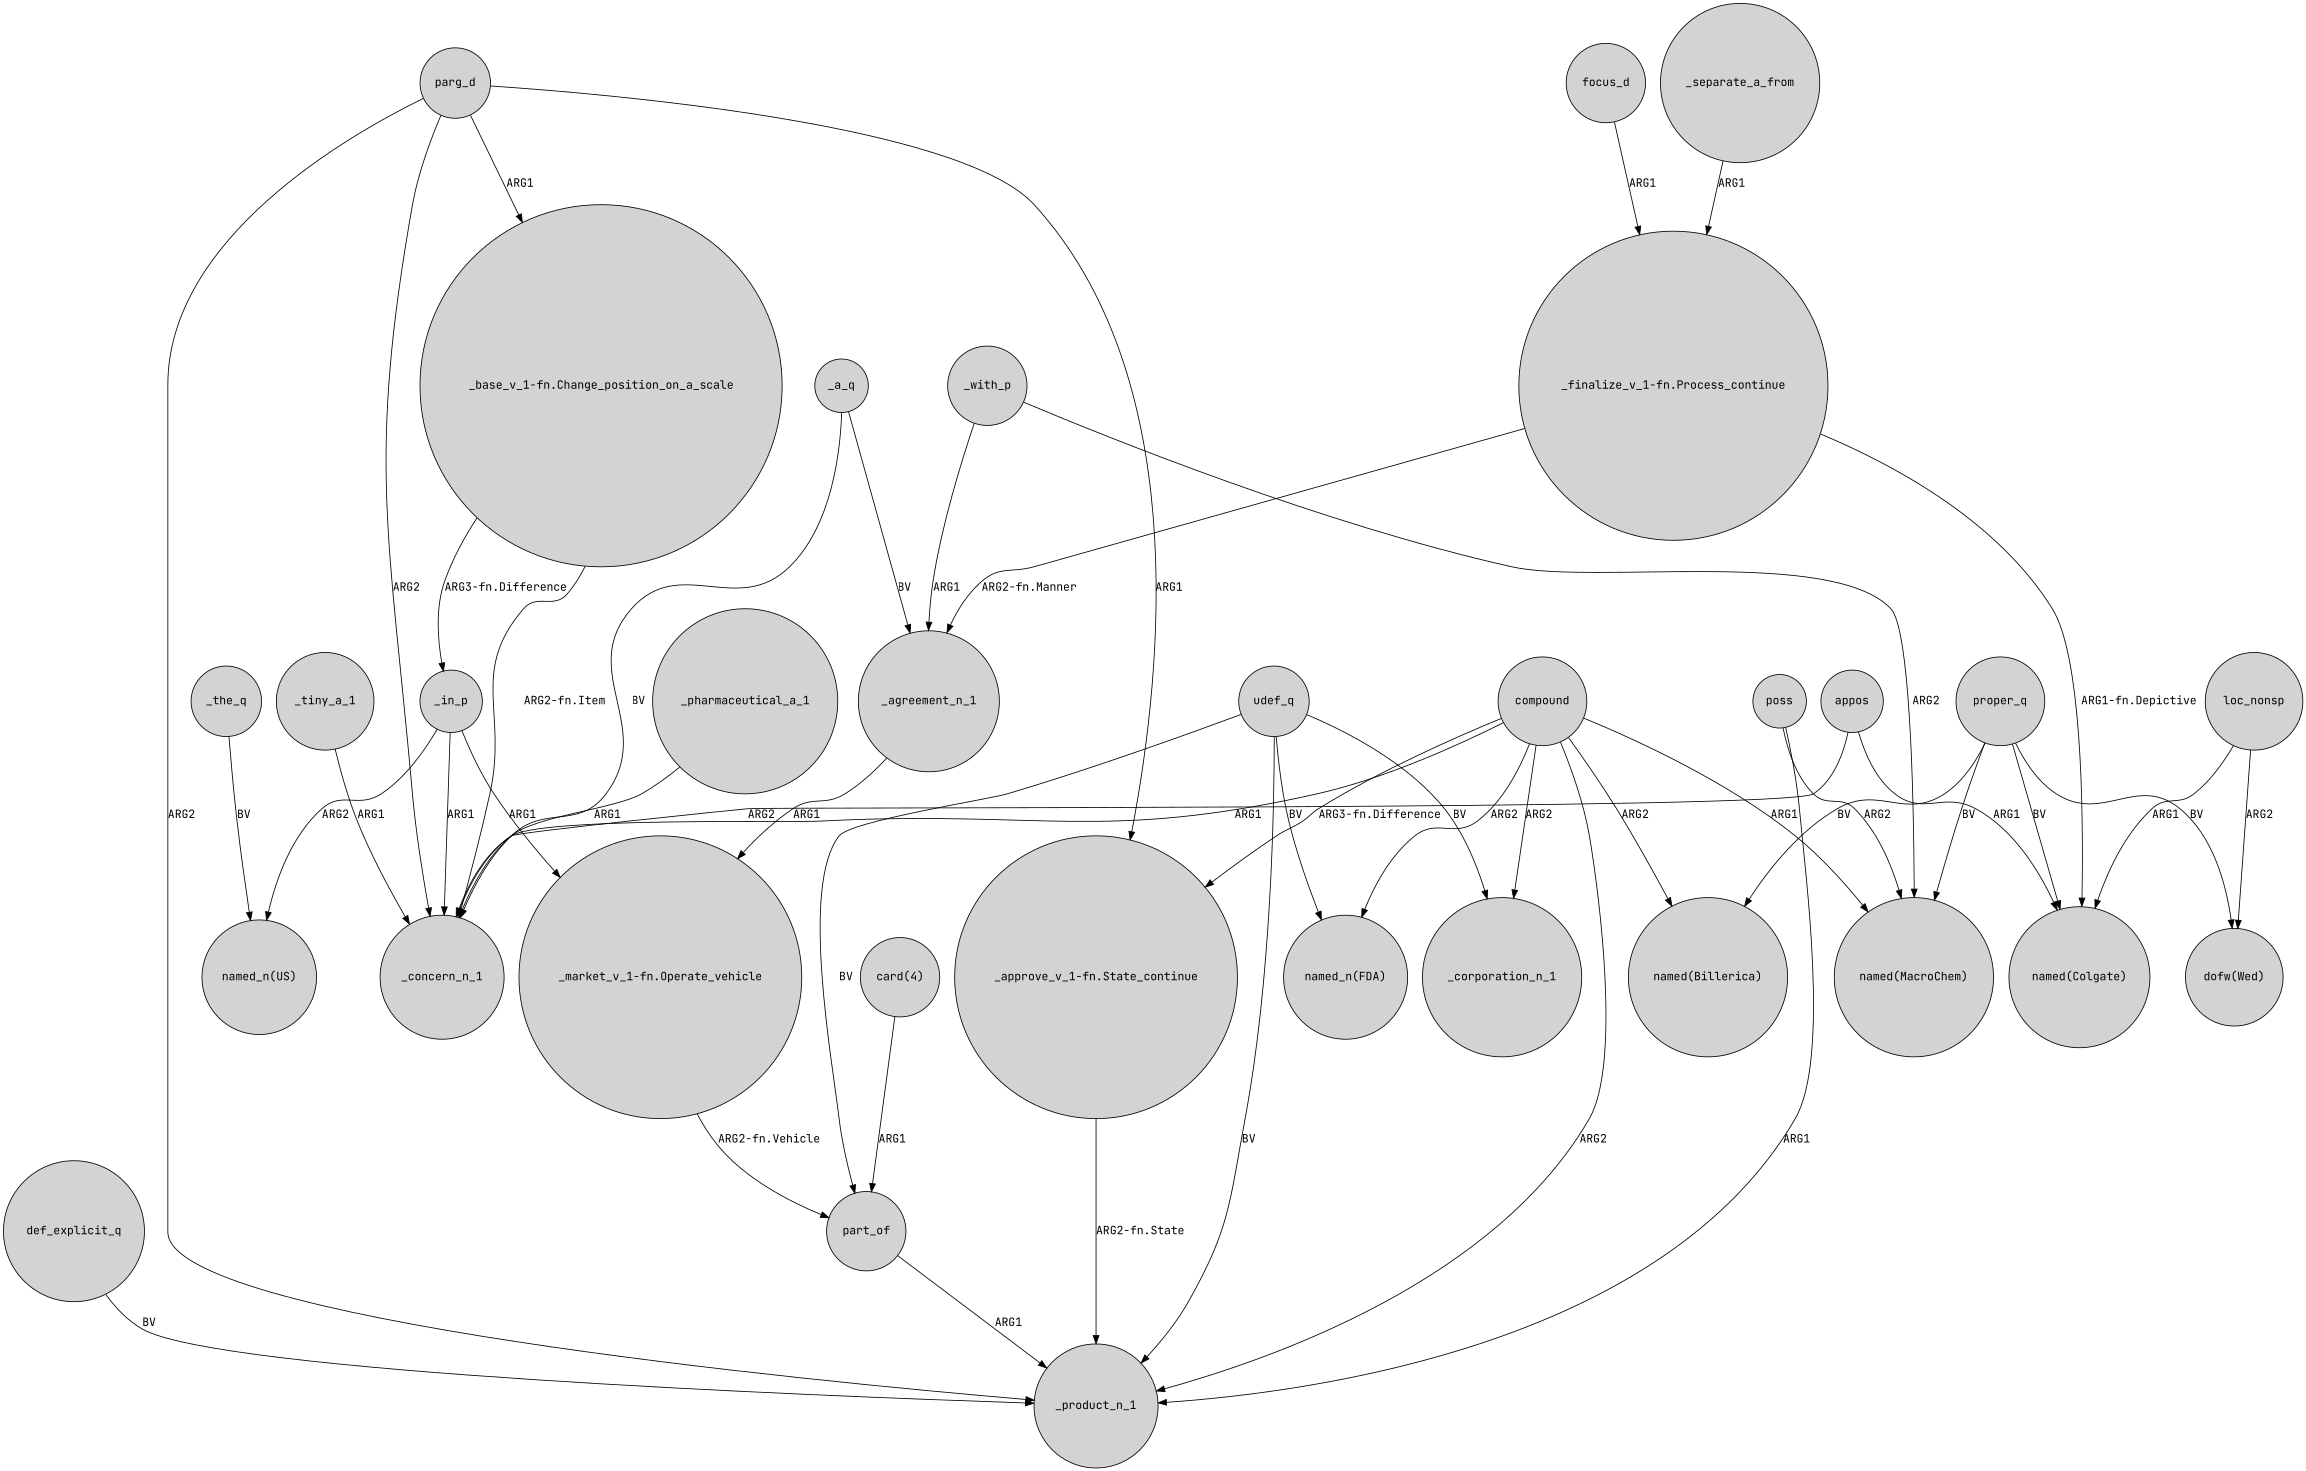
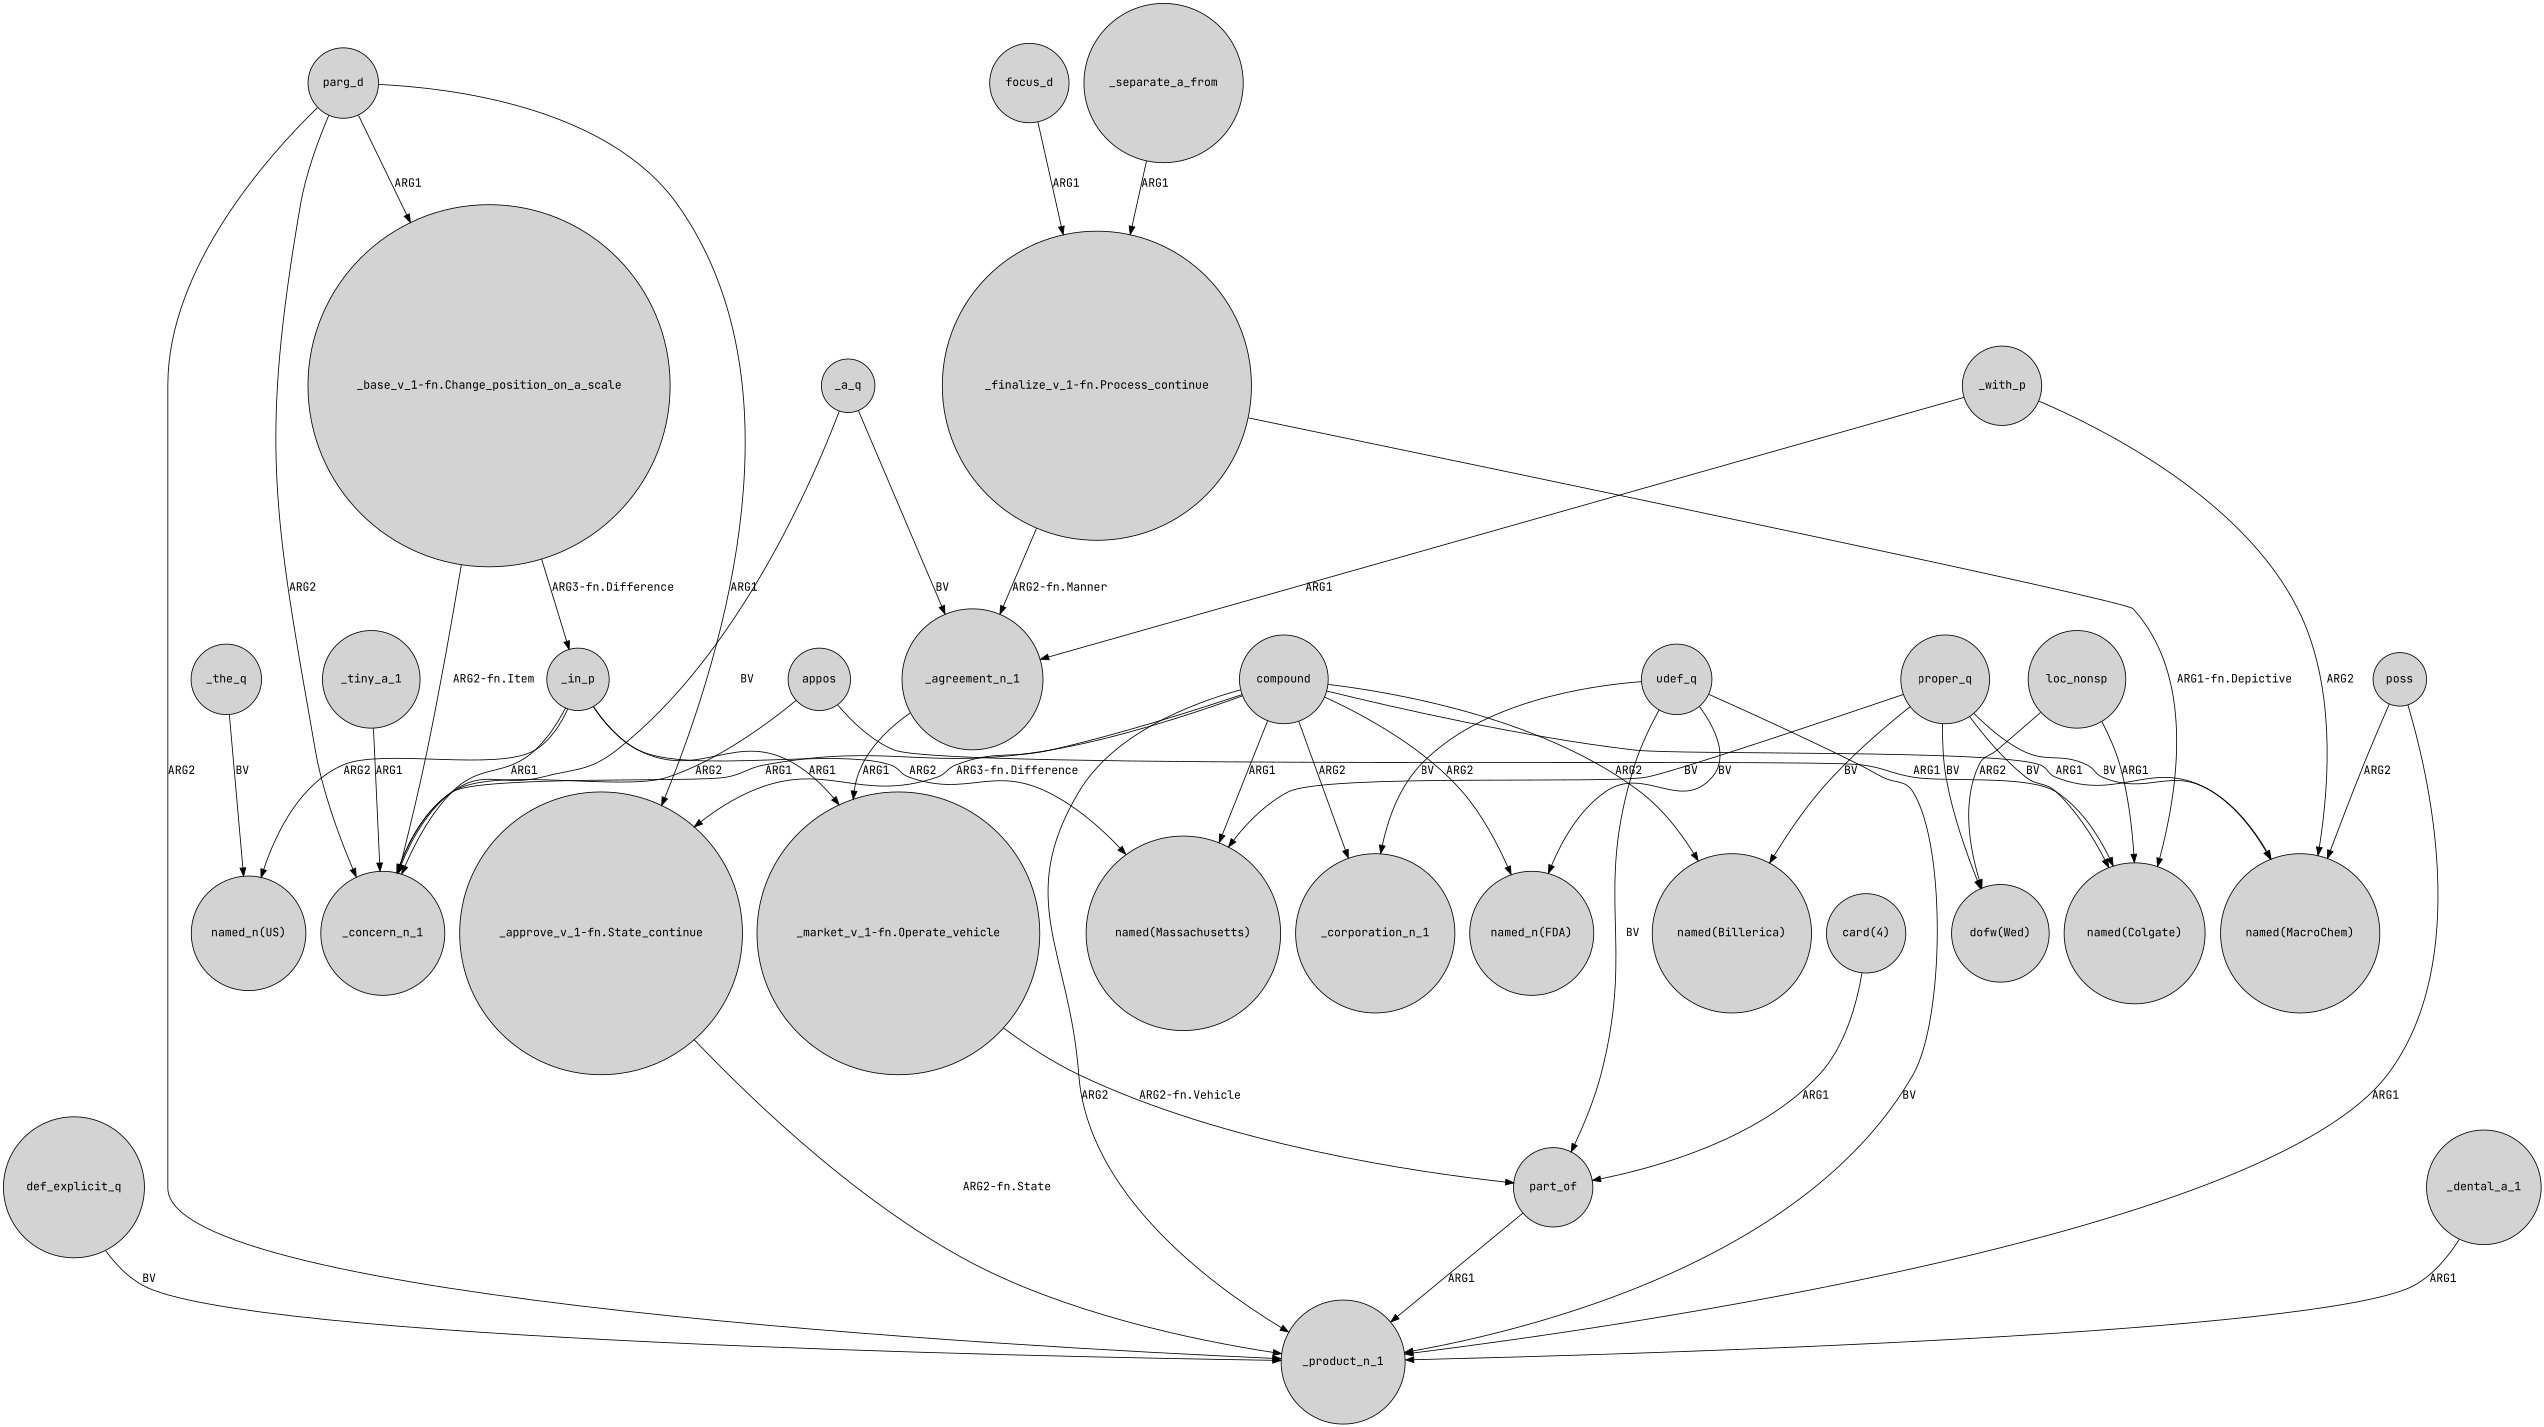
(745, 701) -> none
none -> (1183, 933)
none -> (2484, 1187)
